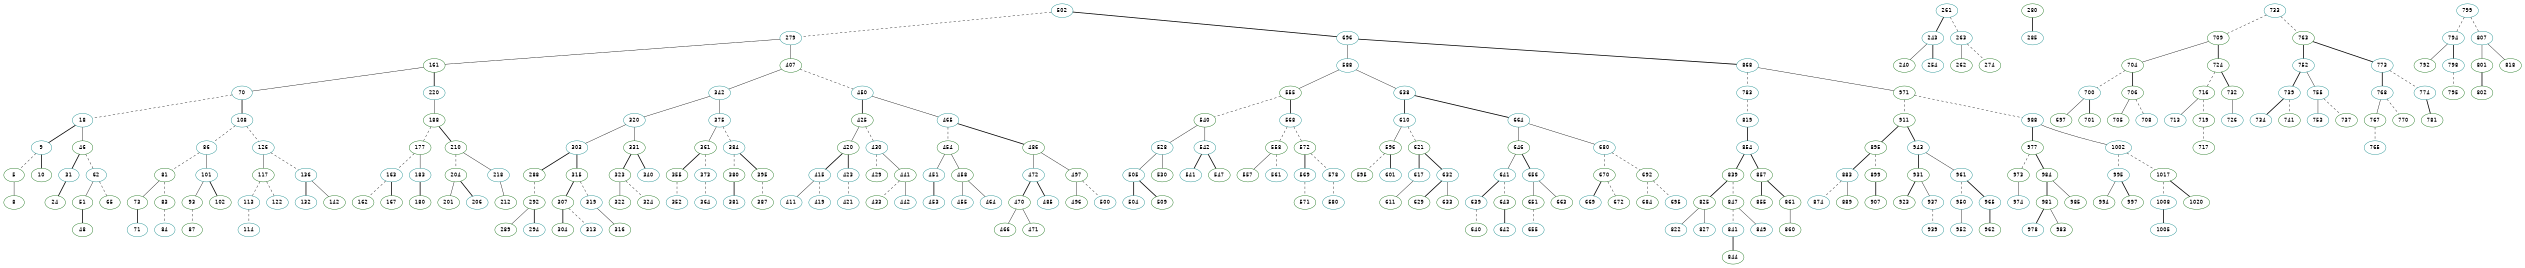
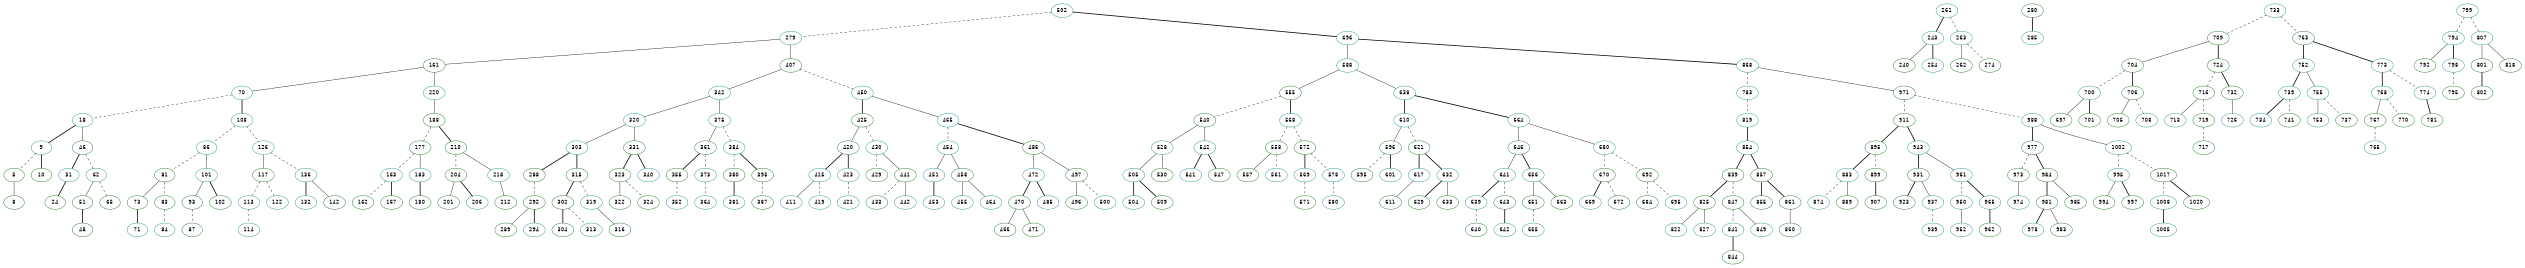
(434, 79) -> (434, 79)
(948, 148) -> (948, 148)
(563, 202) -> (563, 202)
